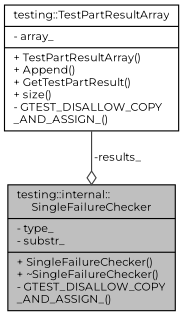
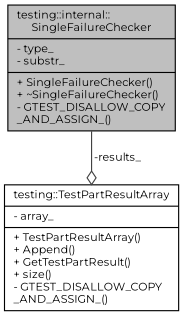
(92, 151) -> (92, 151)
